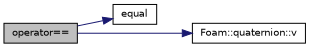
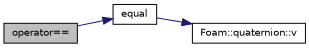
(130, 33) -> (169, 20)
